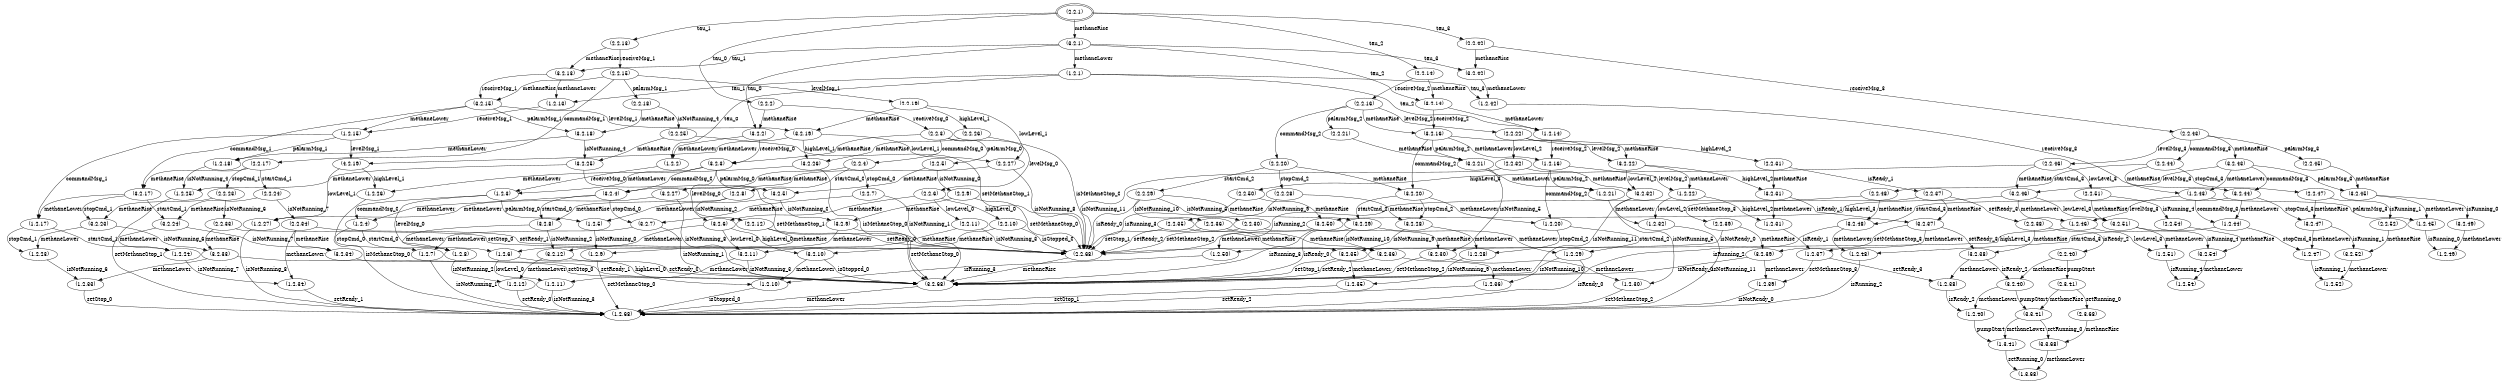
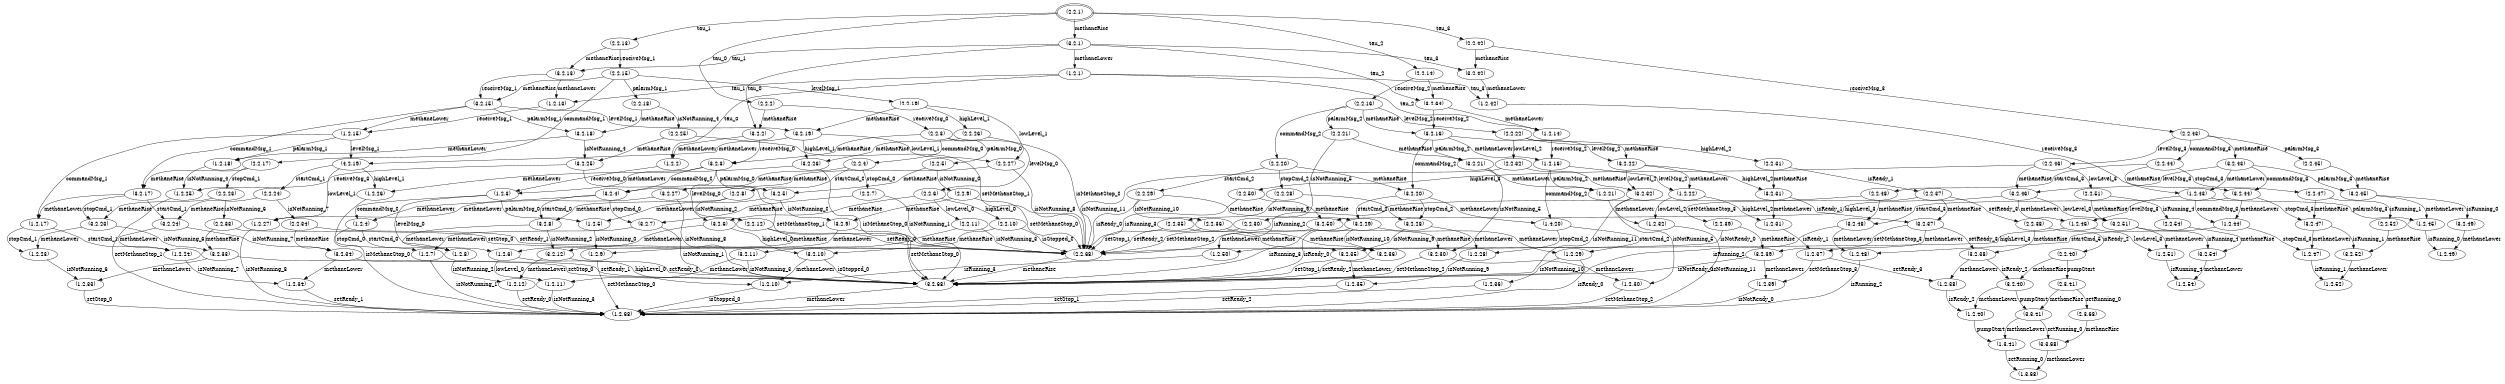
(1434, 104) -> (1434, 104)
(261, 178) -> (306, 171)
(352, 179) -> (352, 179)
(1187, 212) -> (1311, 190)
(1553, 224) -> (1553, 224)
(728, 240) -> none
(2086, 240) -> (2086, 240)
(286, 252) -> (321, 269)
(1451, 262) -> none
